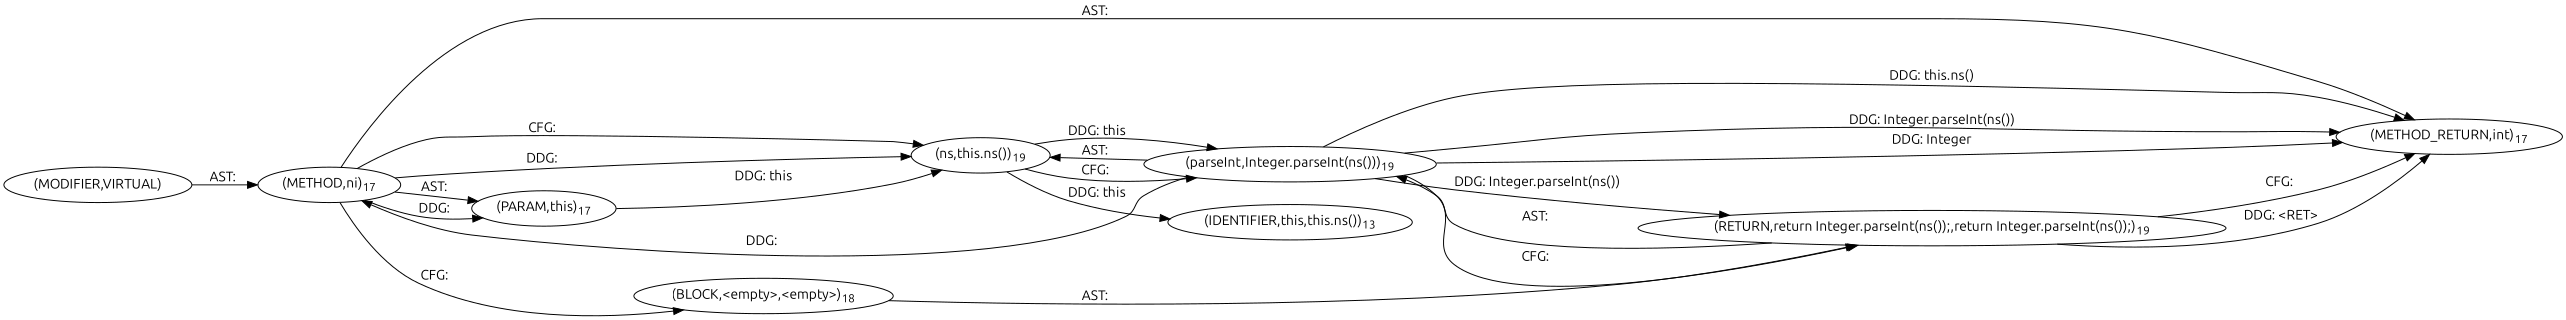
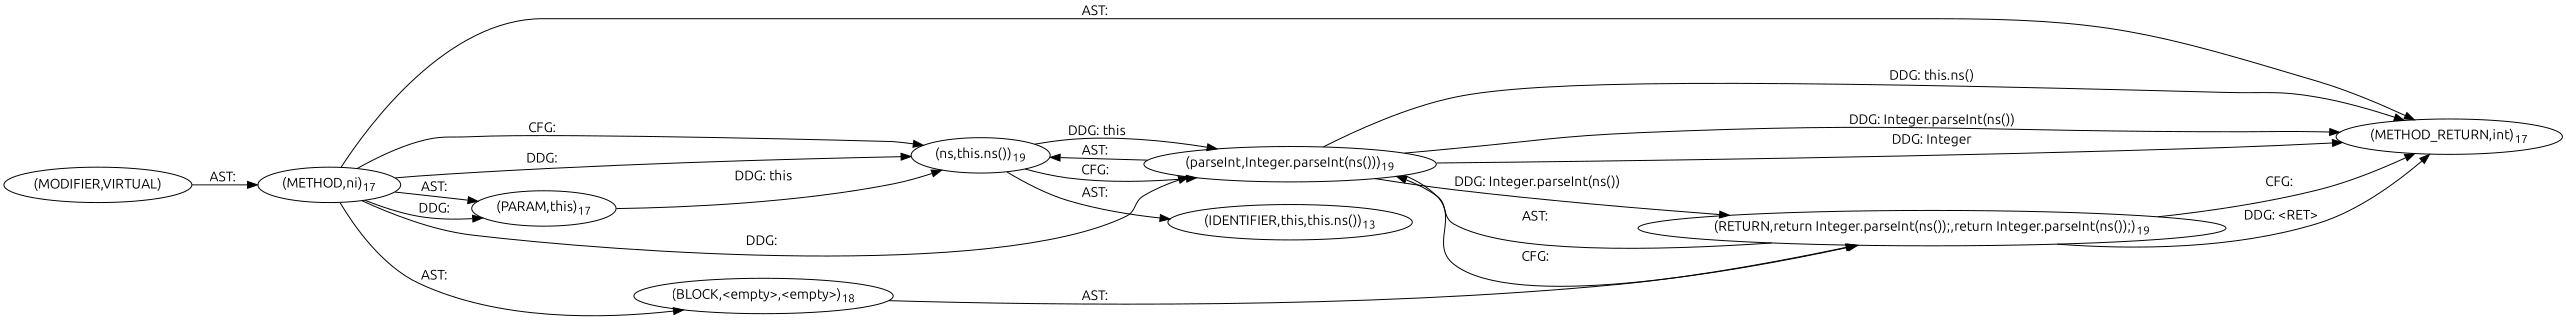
(1097, 193) -> (1097, 193)
(786, 255) -> (776, 255)
(436, 276) -> (436, 276)
